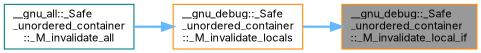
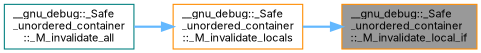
(69, 27) -> (69, 27)
